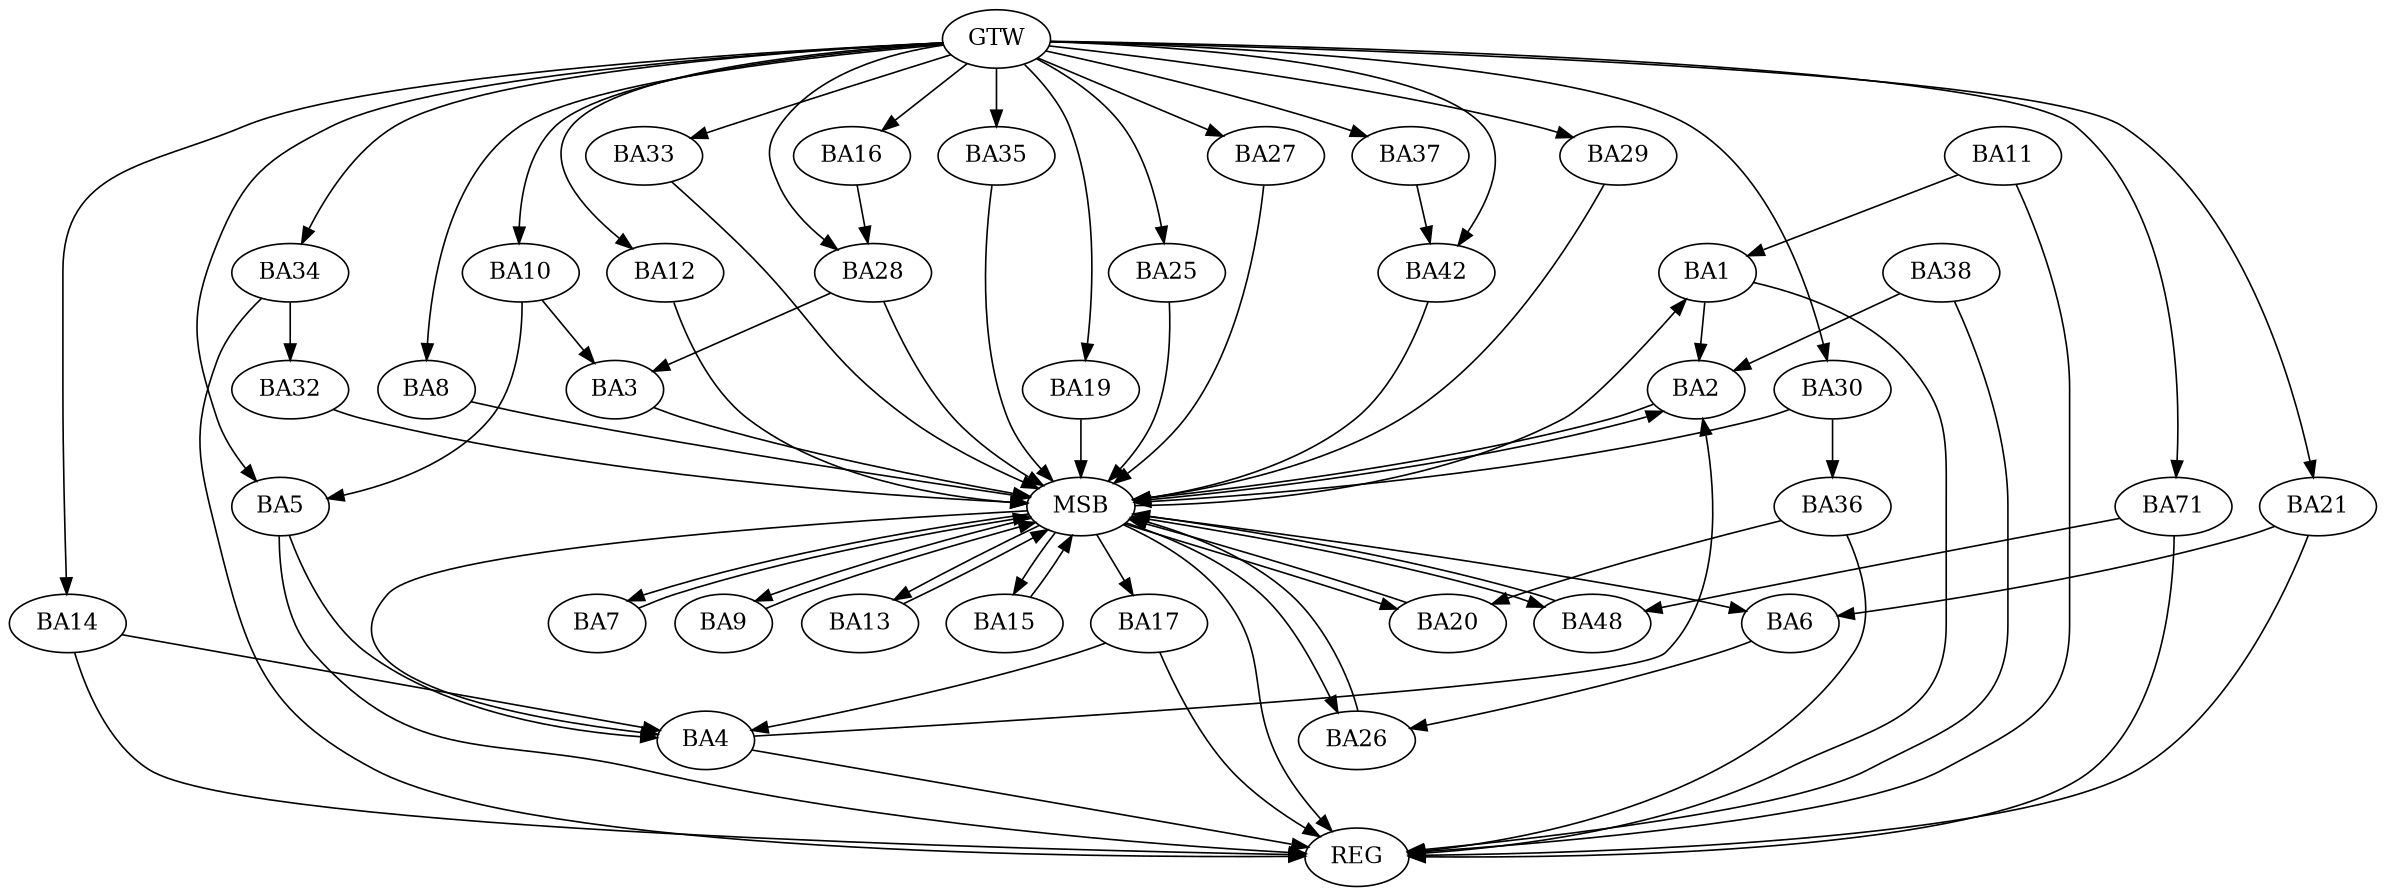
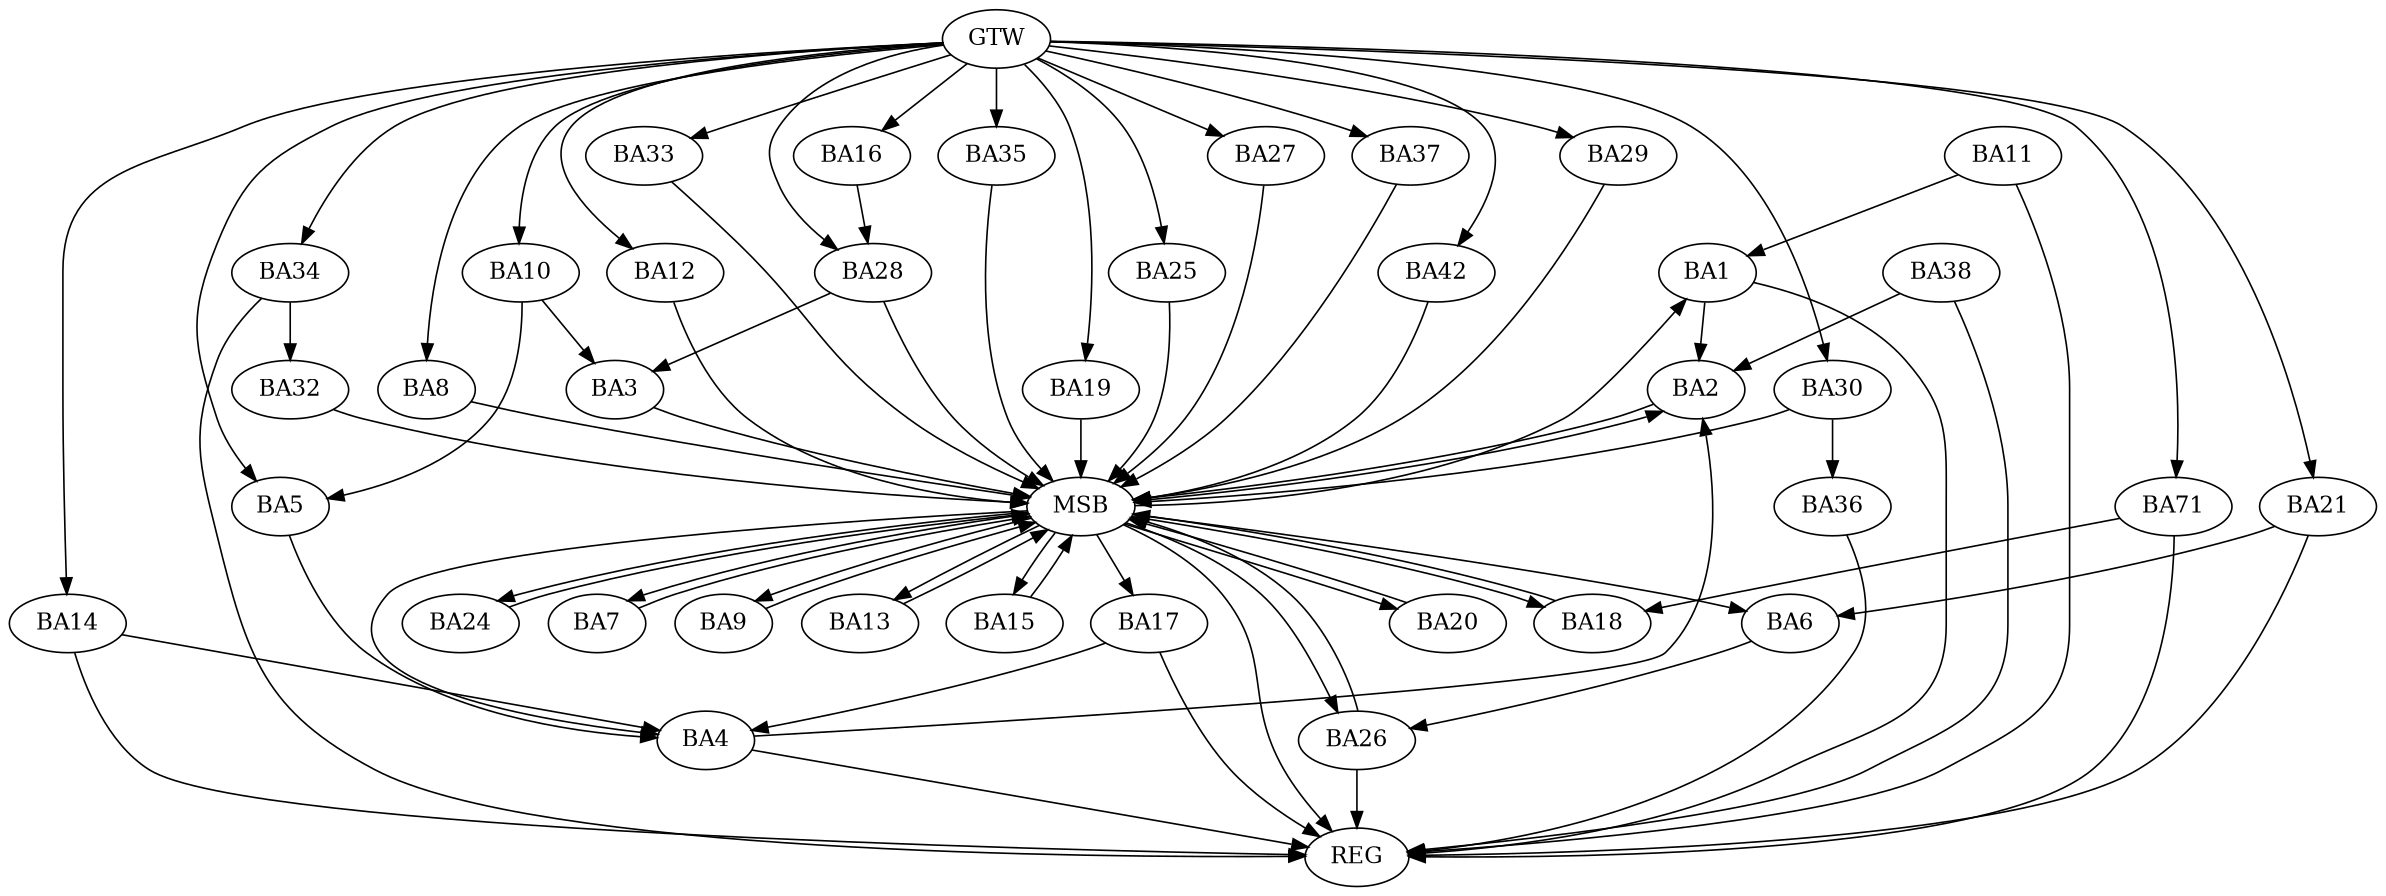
(1422, 206) -> (1287, 351)
(1644, 557) -> none
none -> (461, 623)
(1592, 623) -> (1592, 623)
(725, 787) -> (1357, 791)
